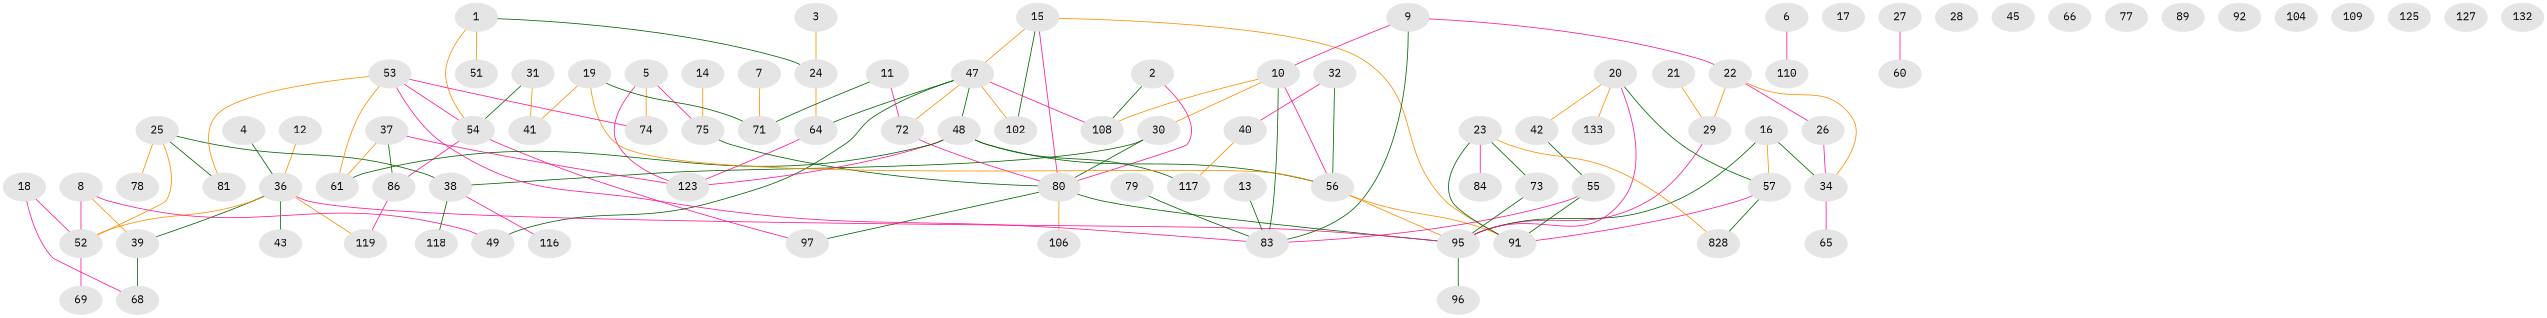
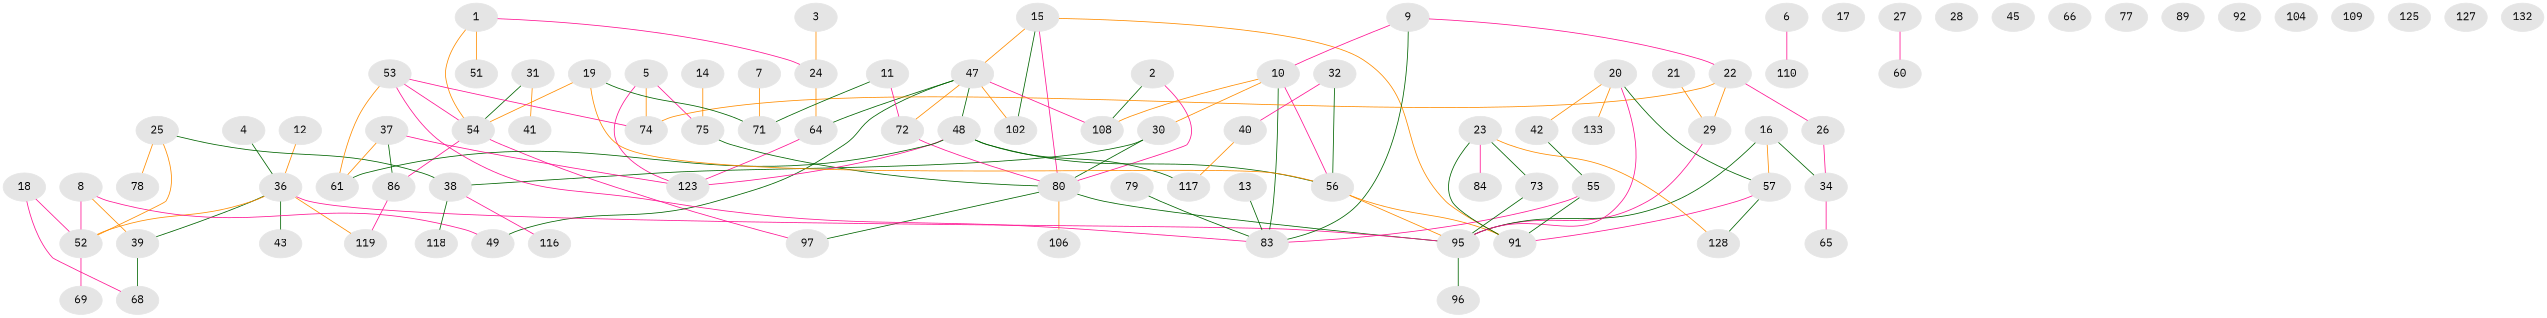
(650, 32) -> (650, 32)
(1833, 100) -> (1241, 104)
(560, 102) -> (538, 99)
(224, 187) -> none
(1718, 244) -> (1718, 244)
